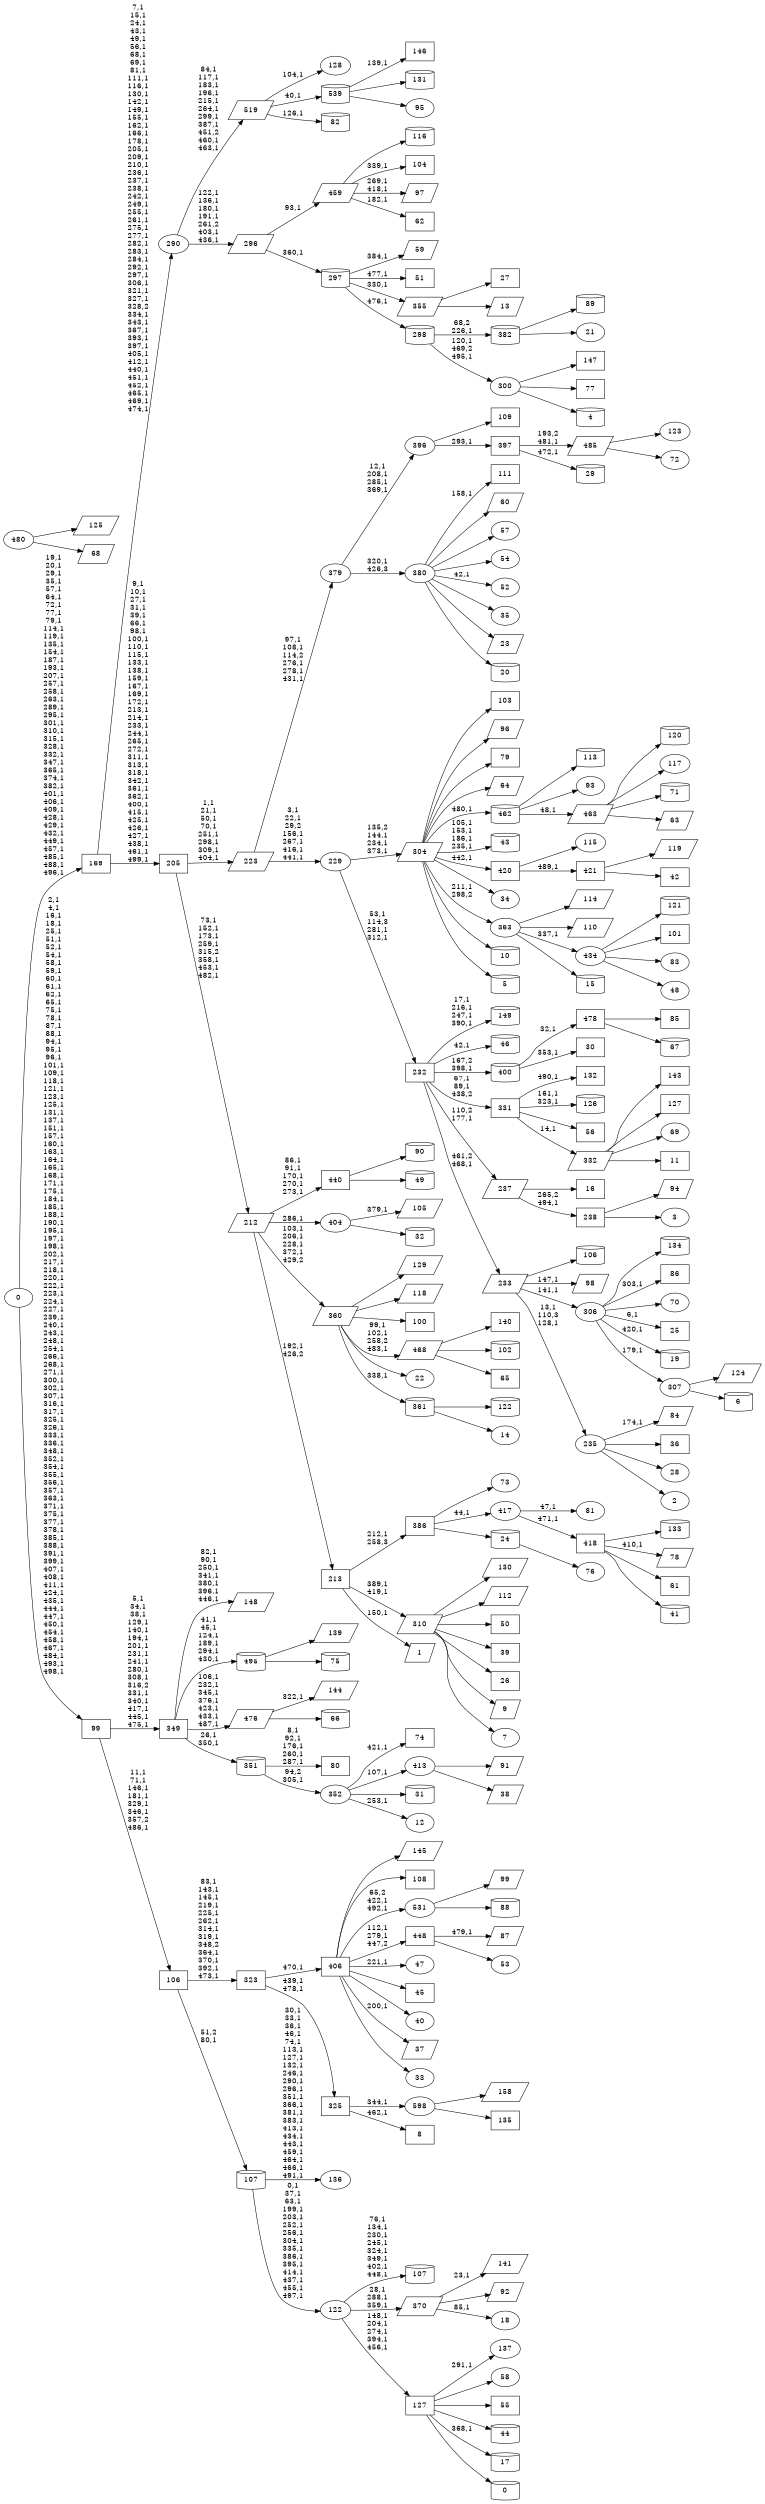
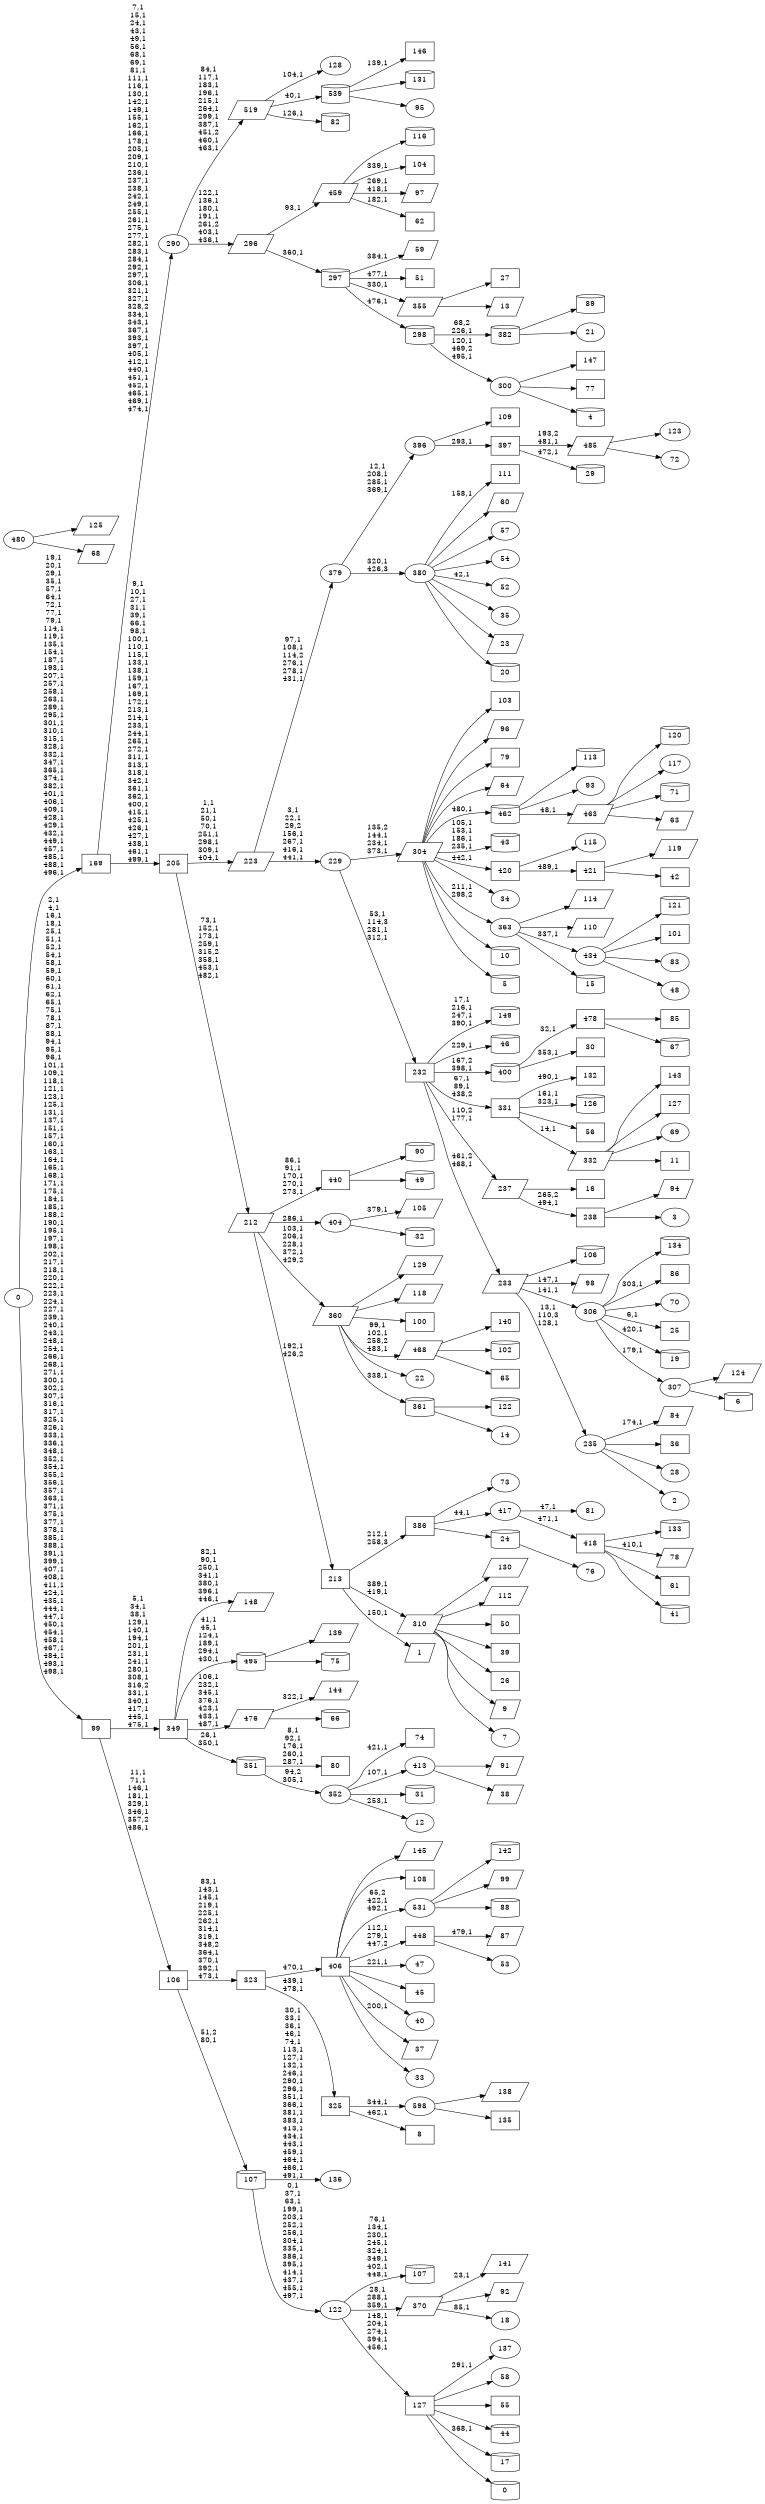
(462, 1046) -> (462, 1046)
none -> (505, 1851)
(505, 2092) -> (505, 2092)
